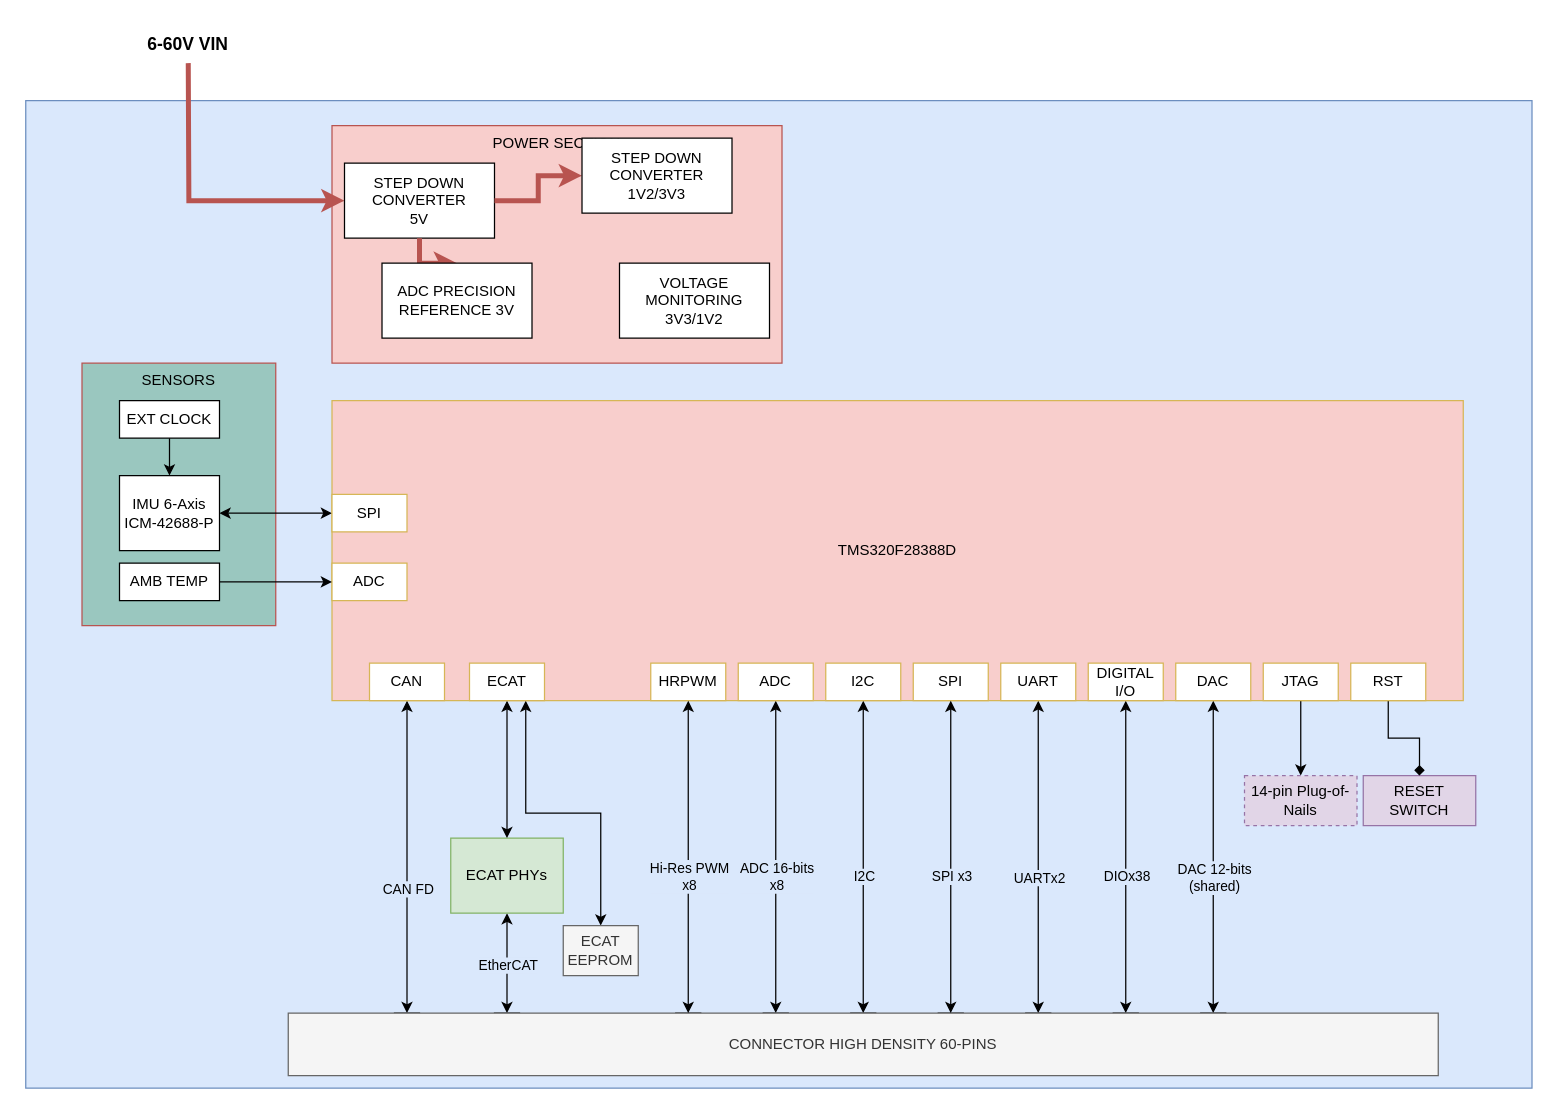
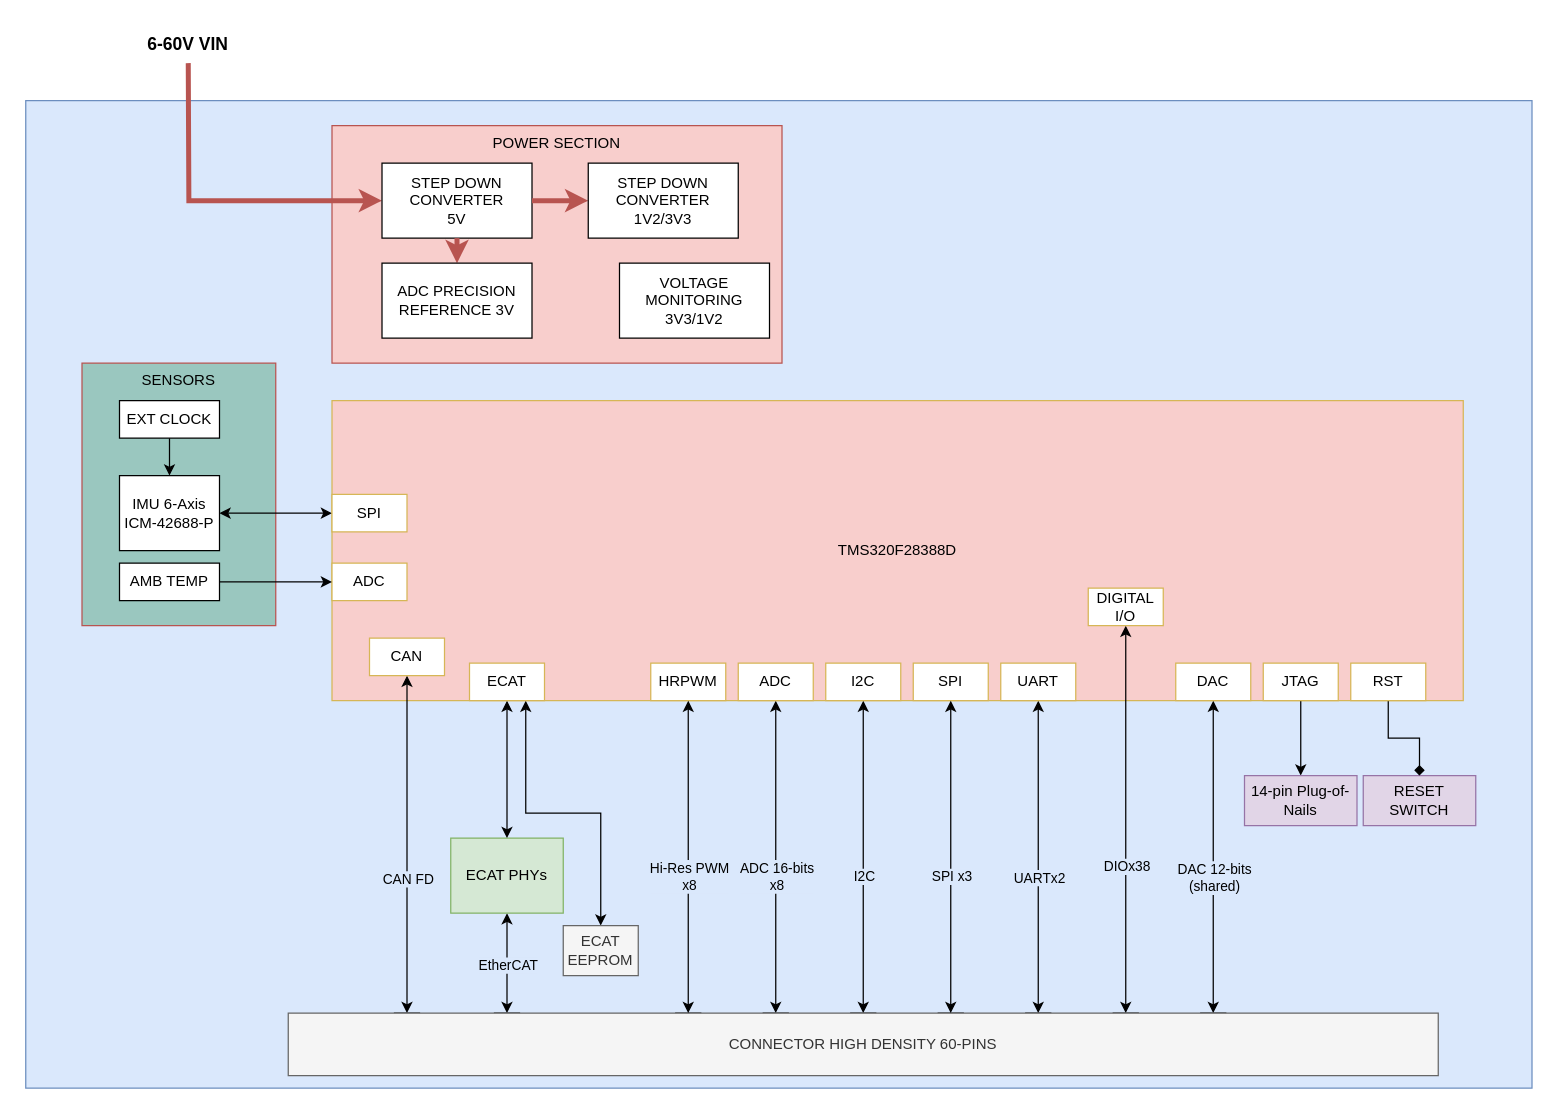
(657, 176) -> (663, 201)
(419, 201) -> (457, 201)
(407, 682) -> (407, 657)
(1126, 682) -> (1126, 607)
(1301, 801) -> (1301, 801)
